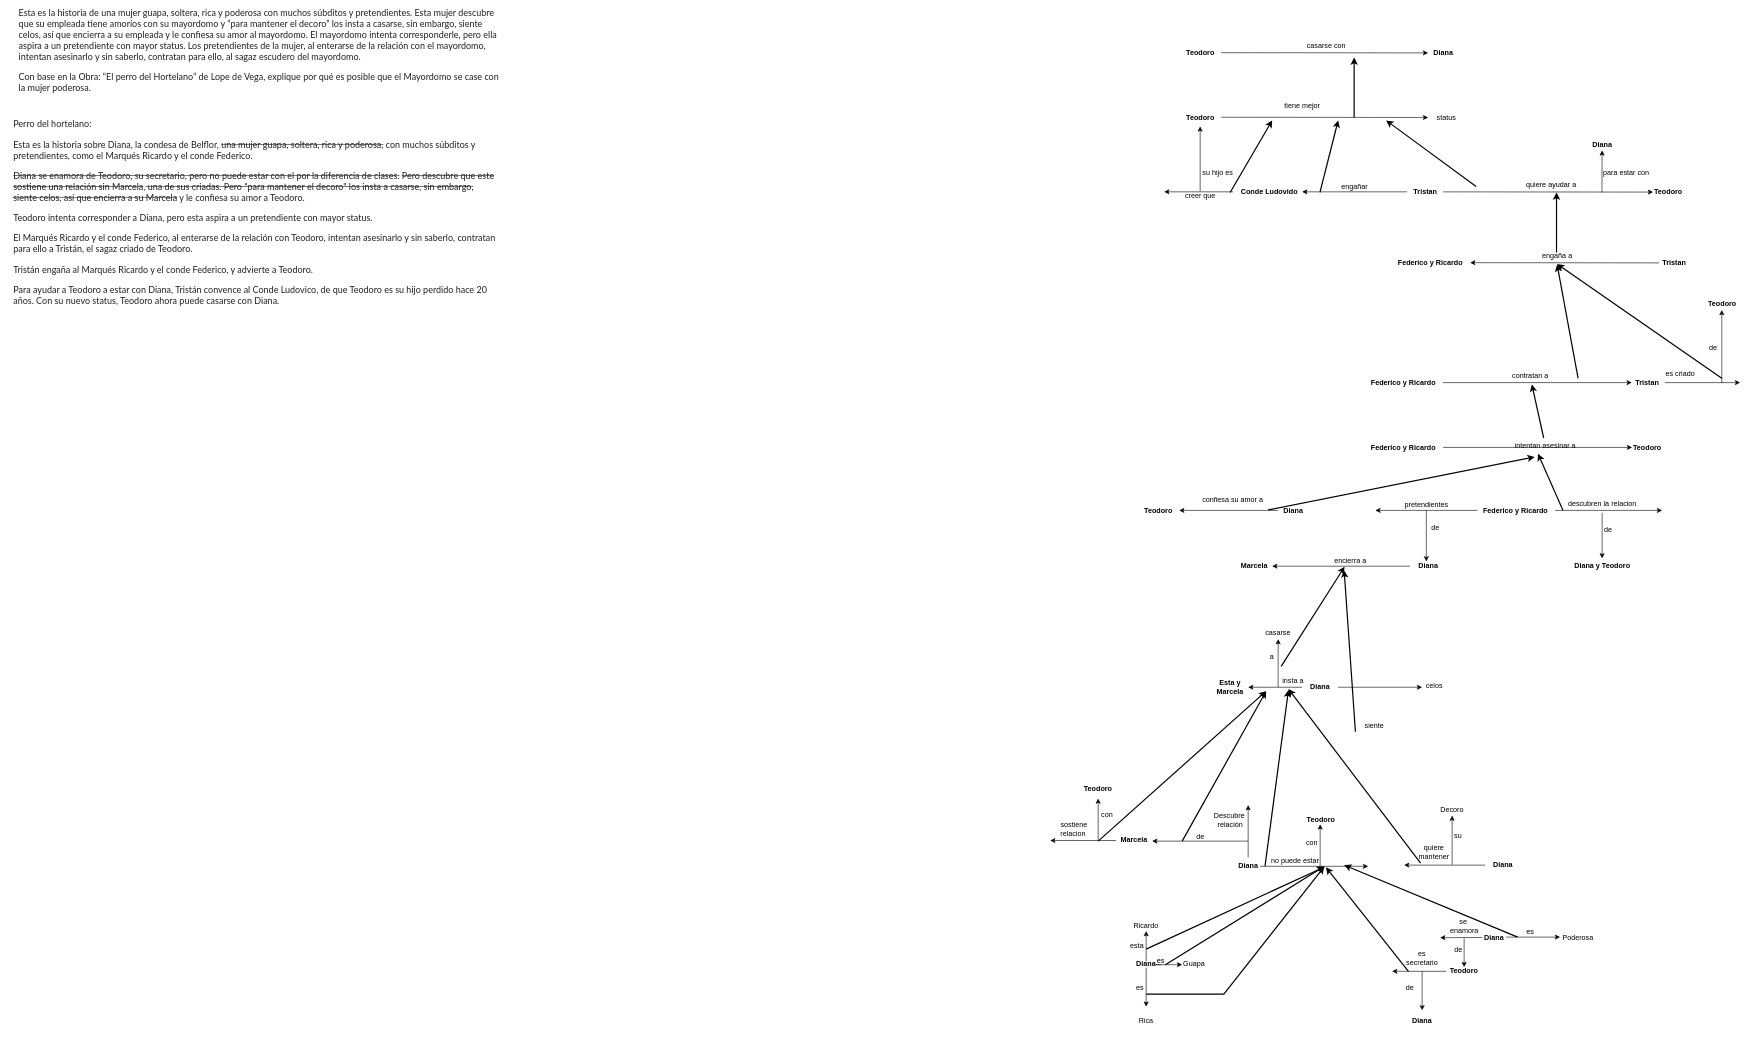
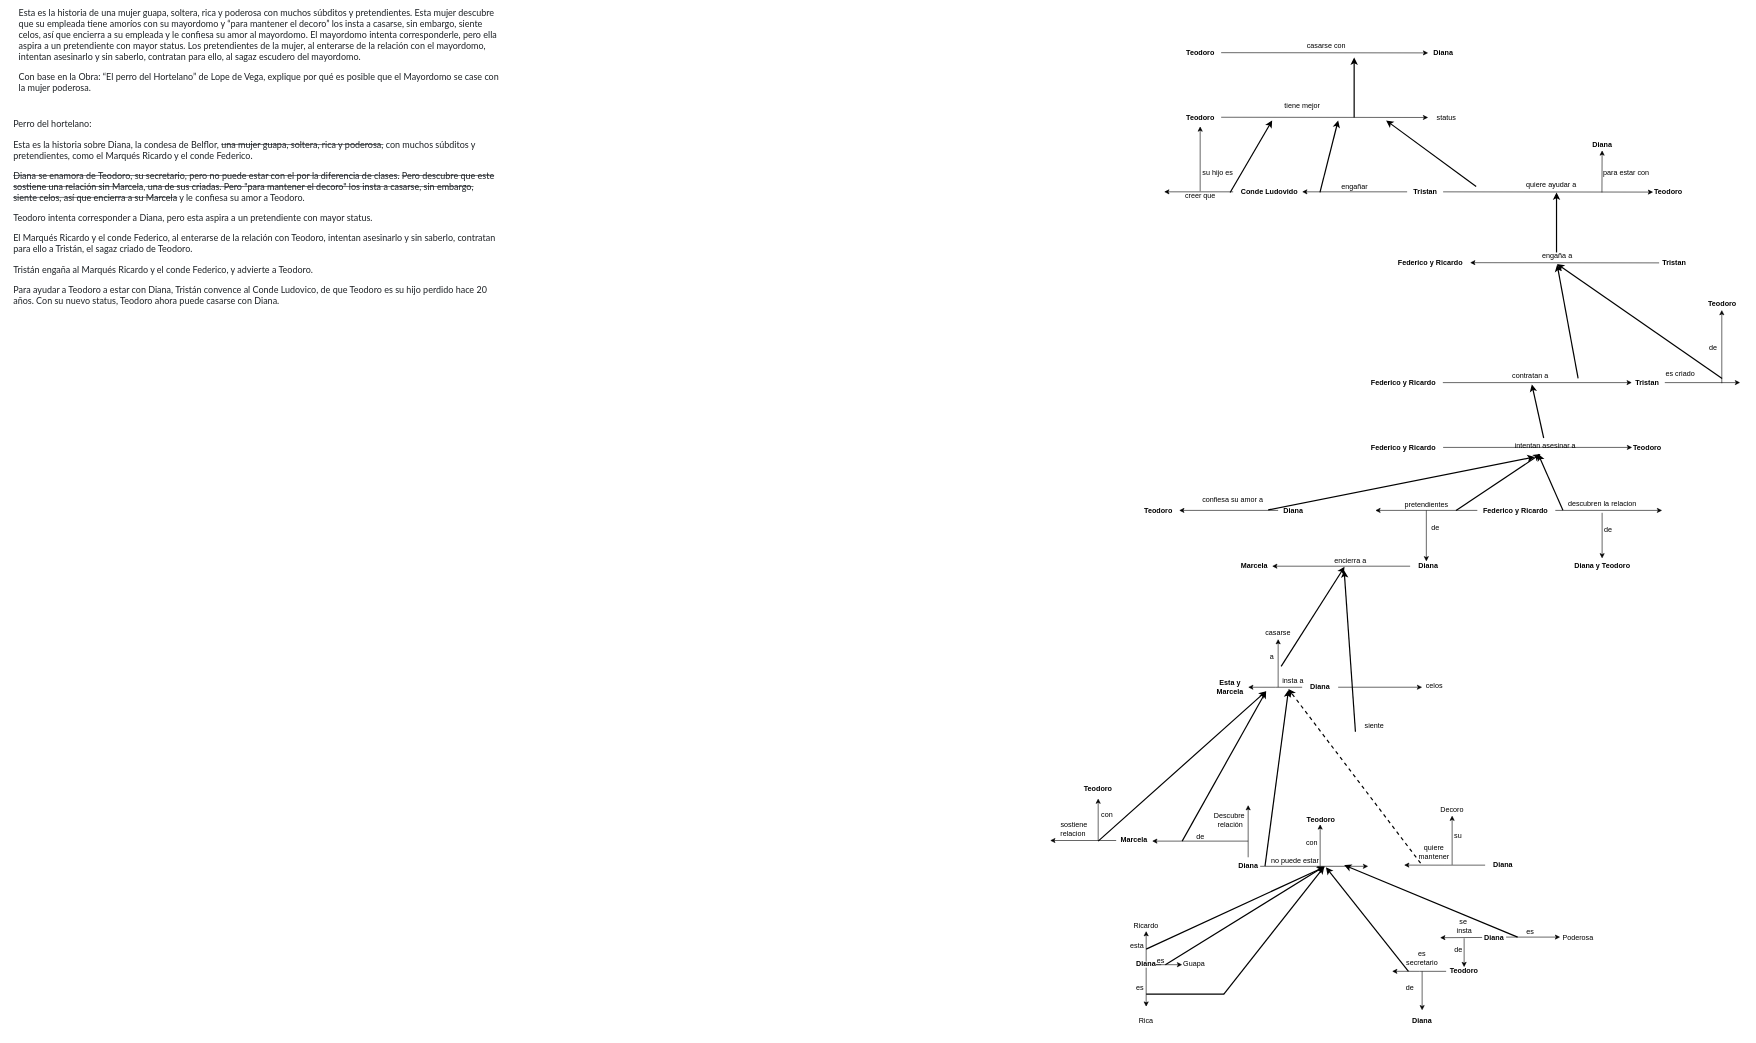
none -> (1498, 482)
(1356, 778) -> (1356, 778)
(1465, 926) -> (1465, 926)
